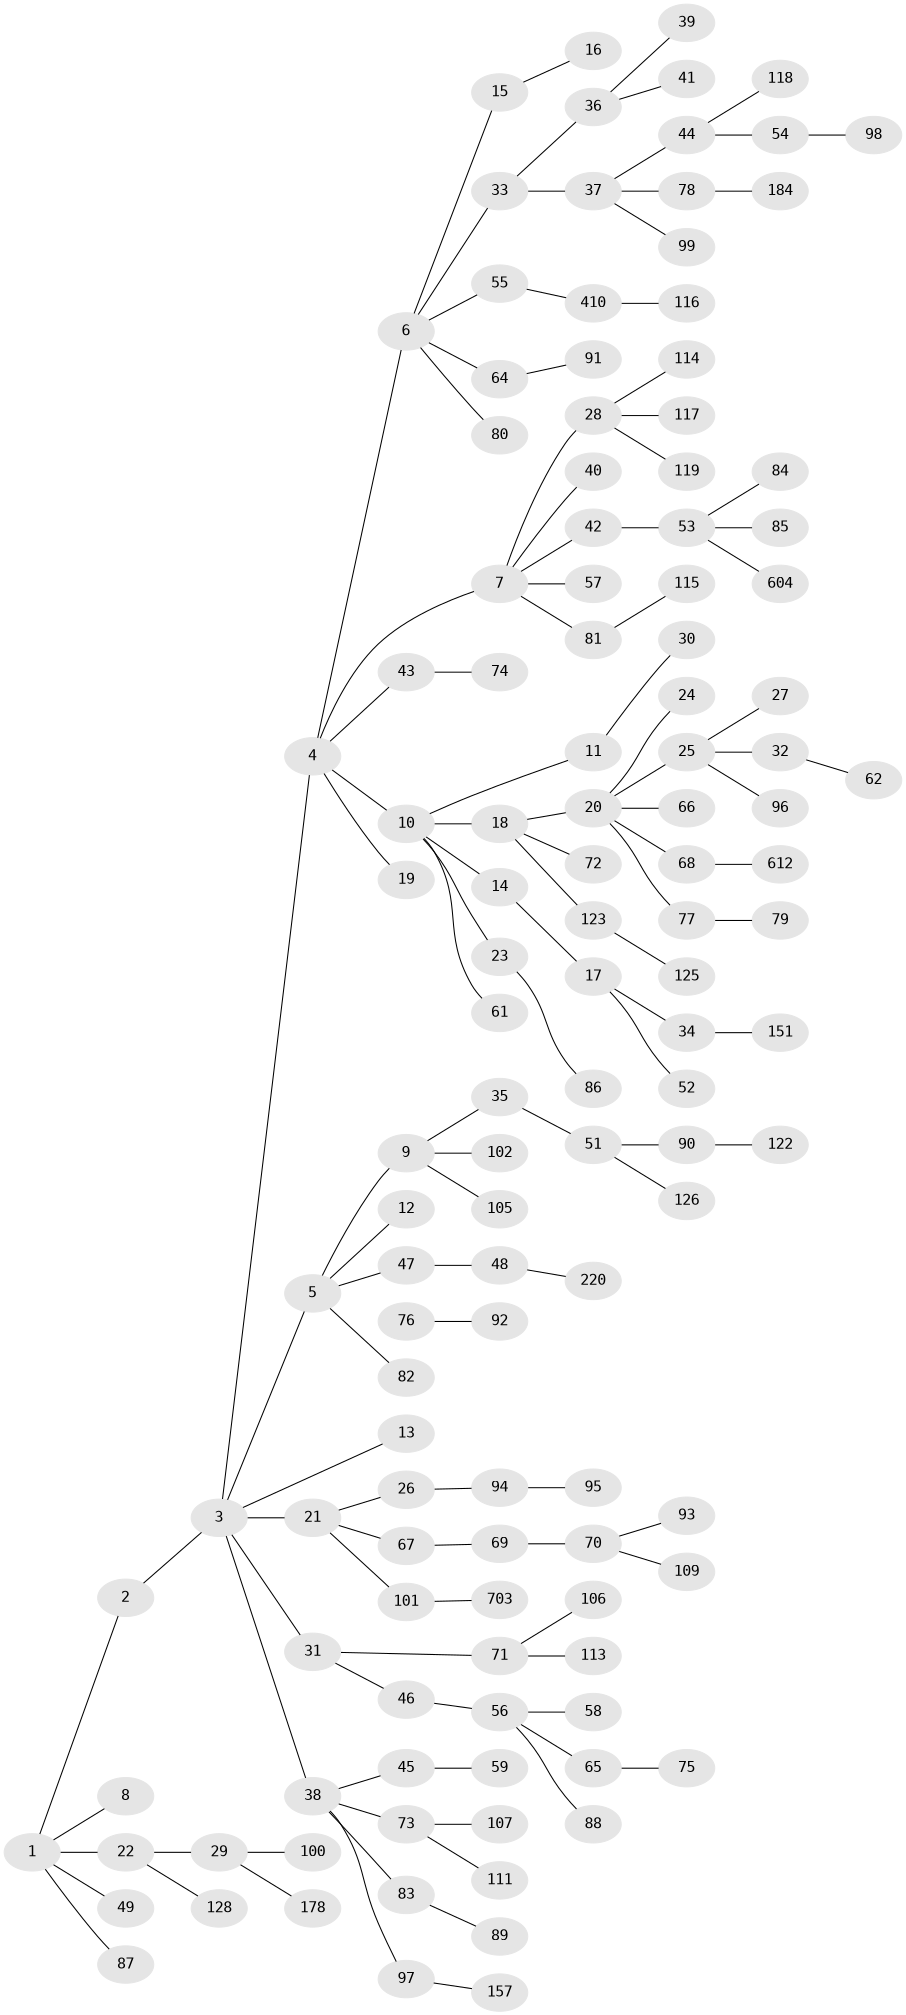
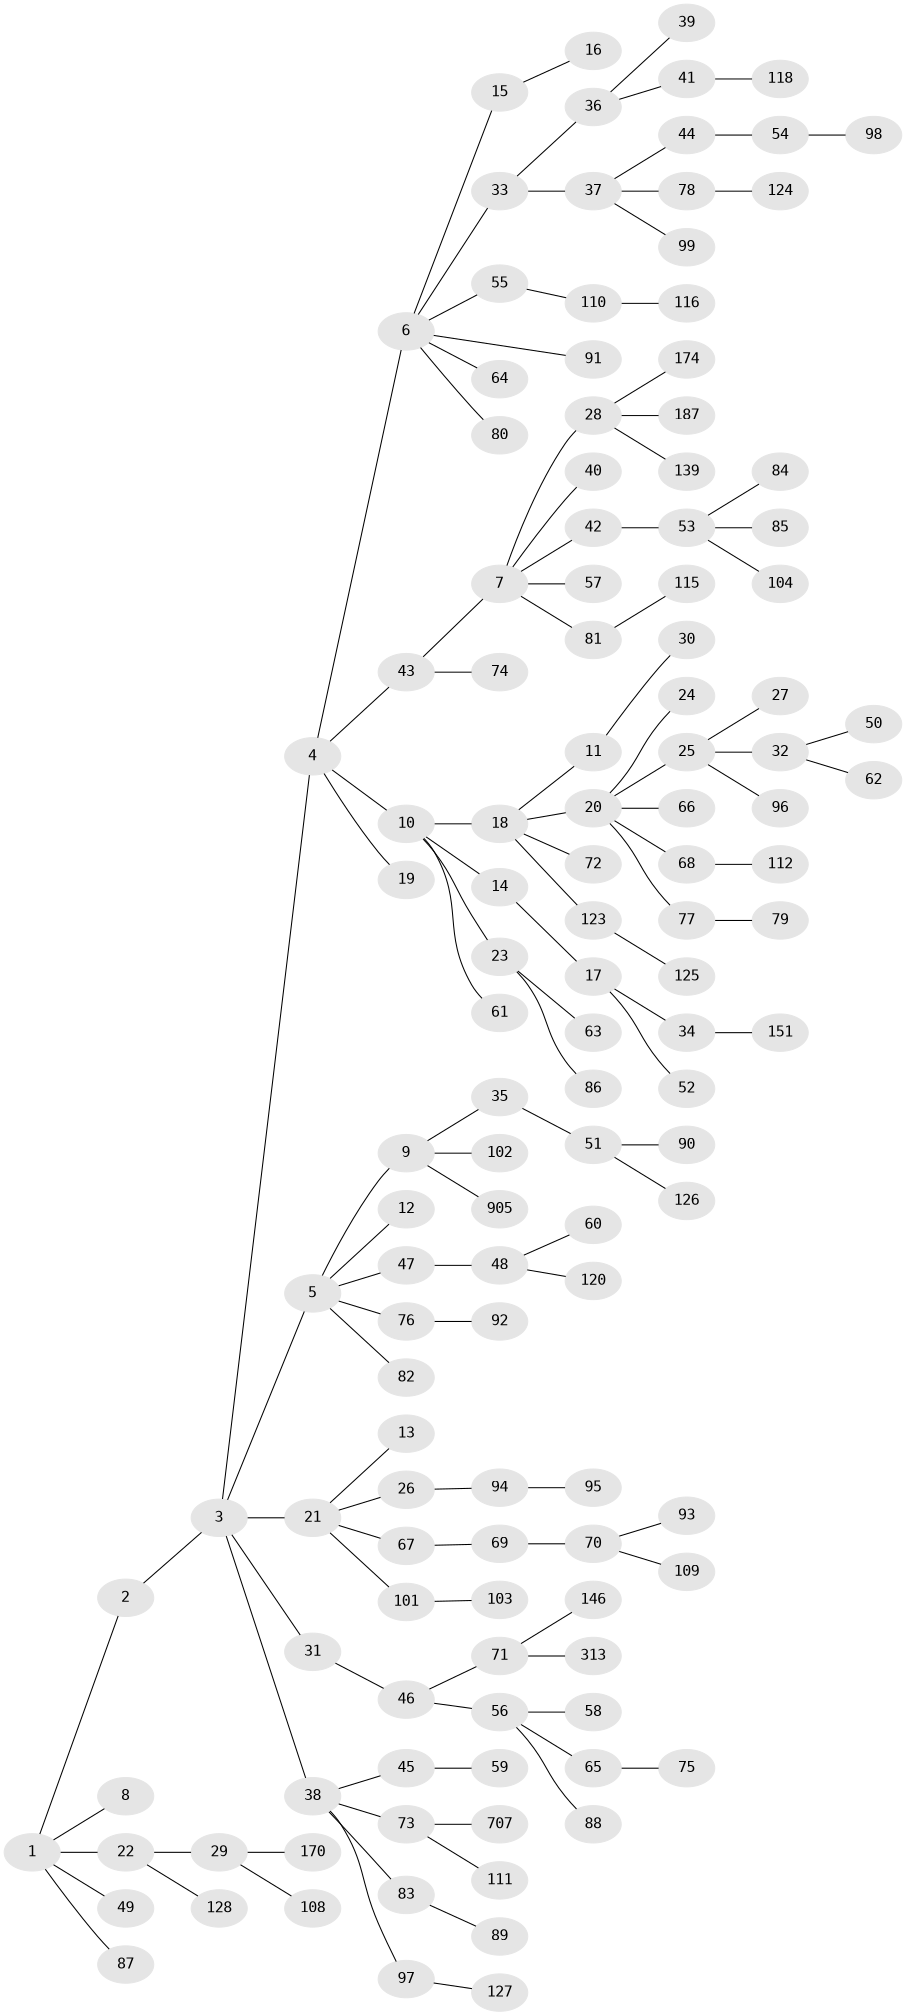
(733, 107) -> (734, 79)
(780, 191) -> (780, 191)
(593, 303) -> (593, 303)
(687, 359) -> (687, 359)
(546, 369) -> (500, 345)
(687, 416) -> (687, 416)
(687, 472) -> (687, 472)
(780, 584) -> (780, 584)
(378, 645) -> (453, 628)
none -> (874, 724)
(498, 785) -> (546, 788)
(780, 864) -> (780, 864)
none -> (593, 1033)
(780, 1145) -> none
(500, 1209) -> (500, 1209)
none -> (593, 1225)
(593, 1281) -> (593, 1281)
none -> (360, 1307)
(313, 1476) -> (360, 1476)
(500, 1600) -> (500, 1600)
(593, 1600) -> (593, 1600)
(406, 1654) -> (453, 1678)
(593, 1656) -> (593, 1656)
(500, 1824) -> (500, 1824)
(313, 1852) -> (313, 1852)
(313, 1908) -> (313, 1908)
(500, 1993) -> (500, 1993)
